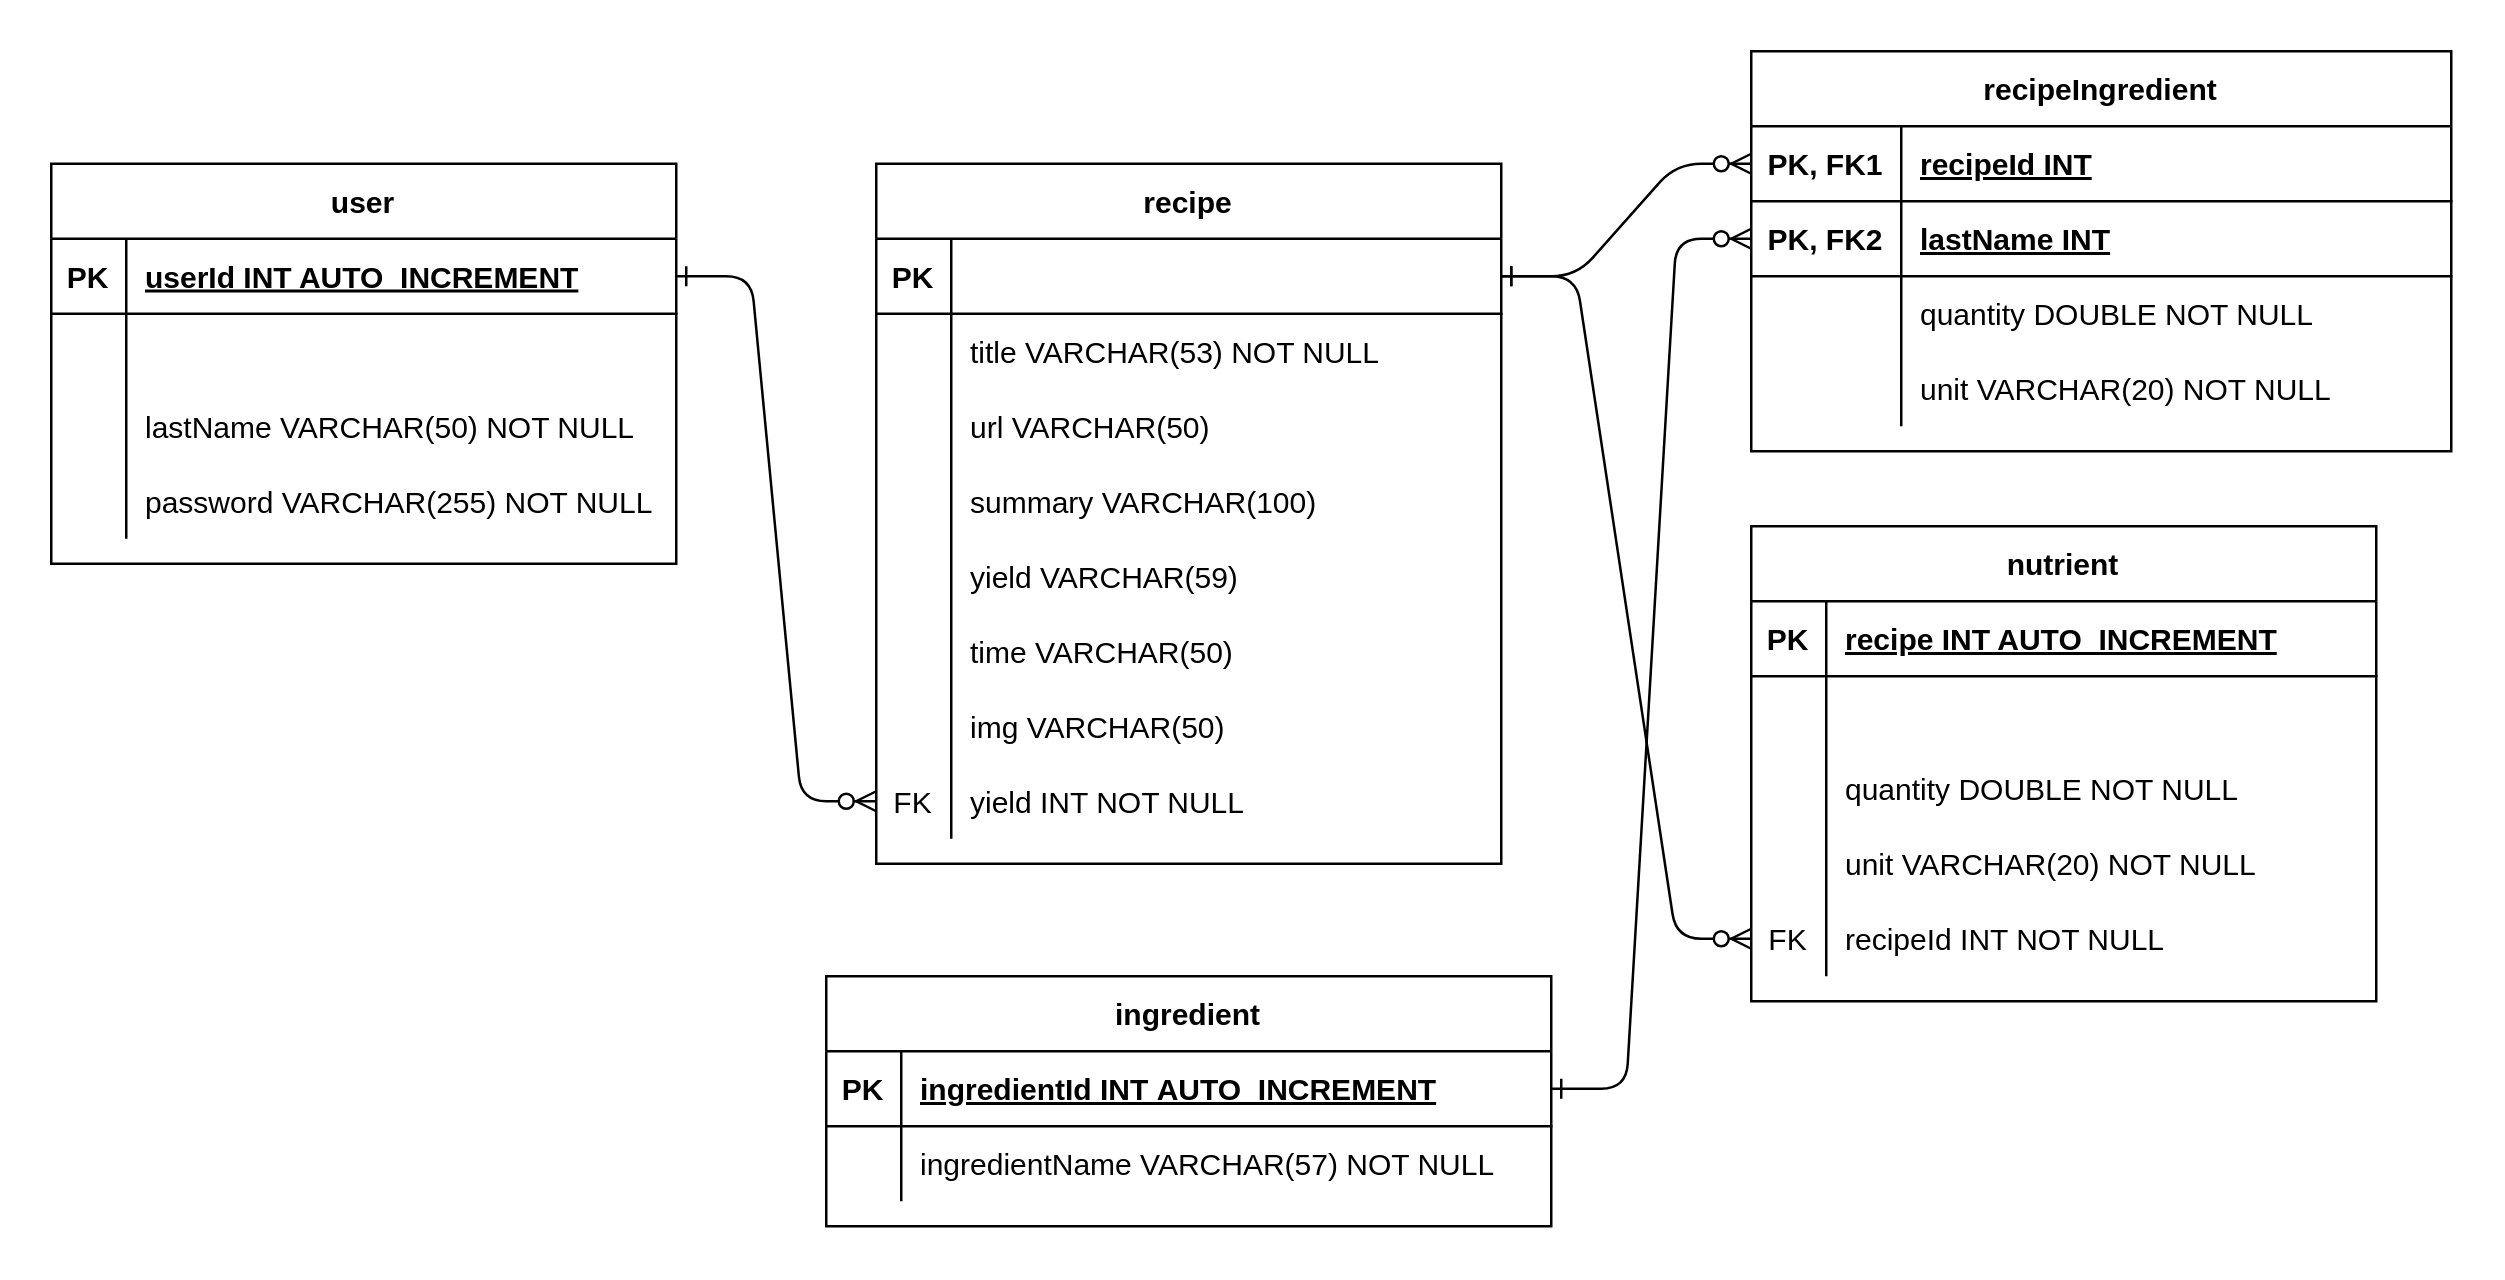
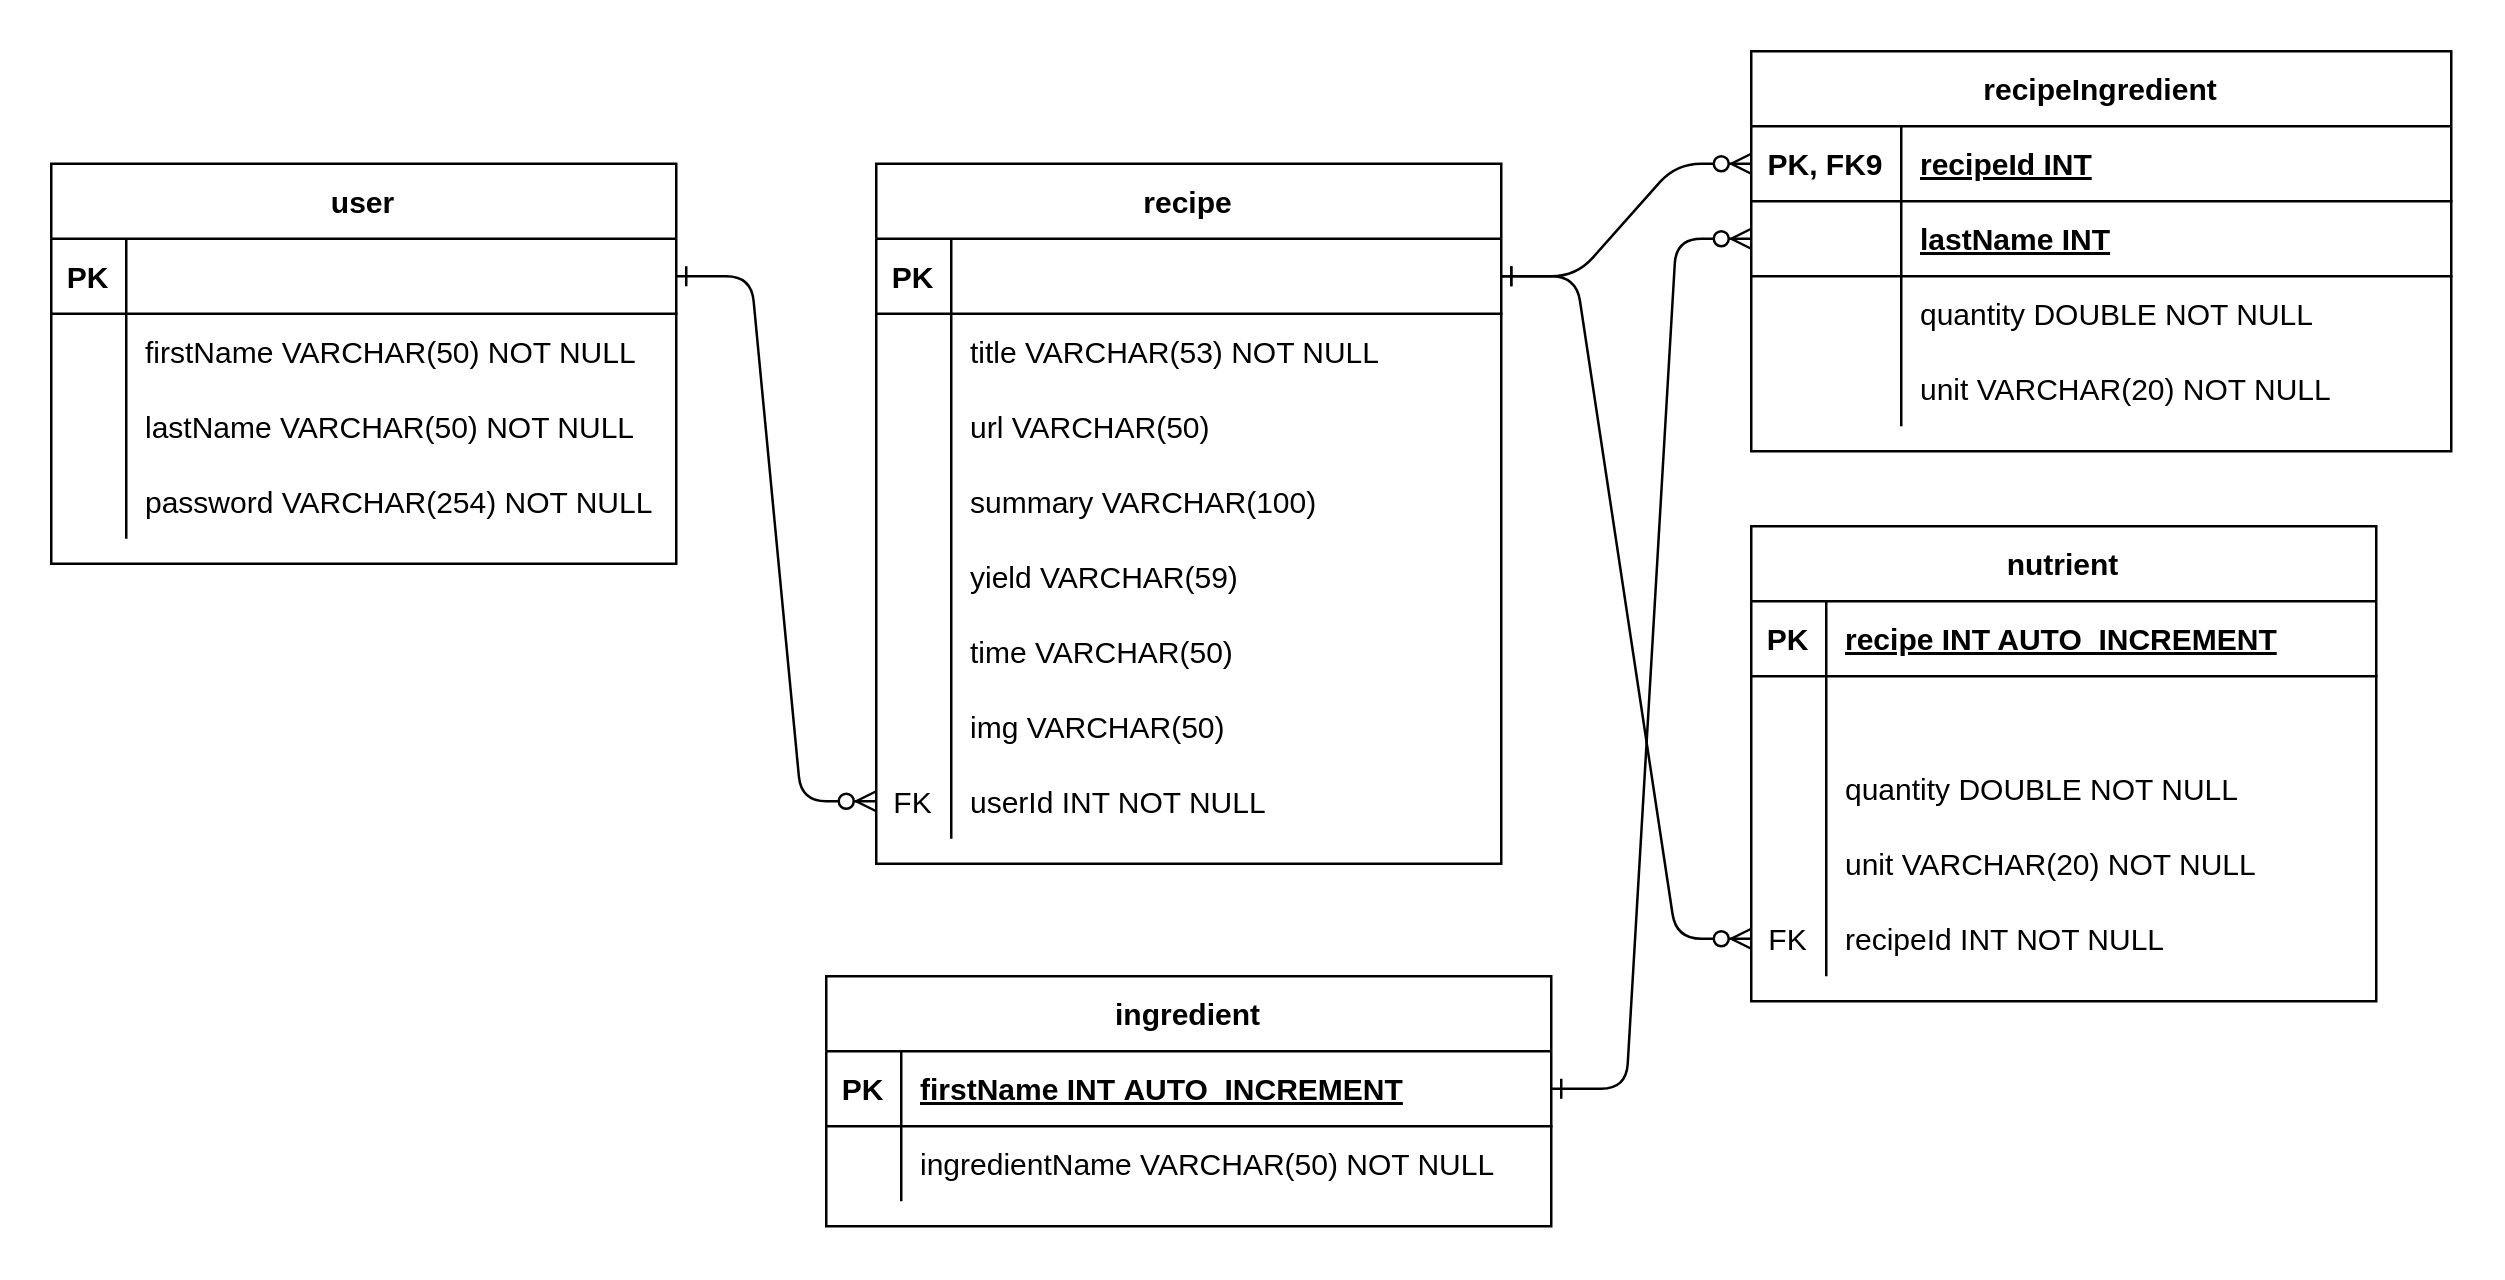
(1825, 165) -> (1825, 165)
(1826, 239) -> none
(401, 276) -> none
none -> (401, 351)
(385, 503) -> (385, 503)
(1102, 803) -> (1118, 803)
(1169, 1090) -> (1147, 1090)
(1195, 1165) -> (1195, 1165)
